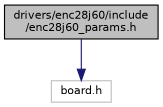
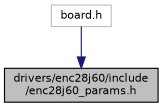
(81, 54) -> (81, 42)
